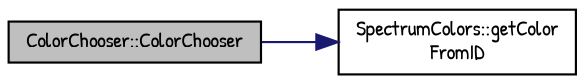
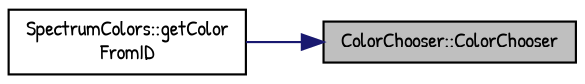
(289, 42) -> (274, 42)
